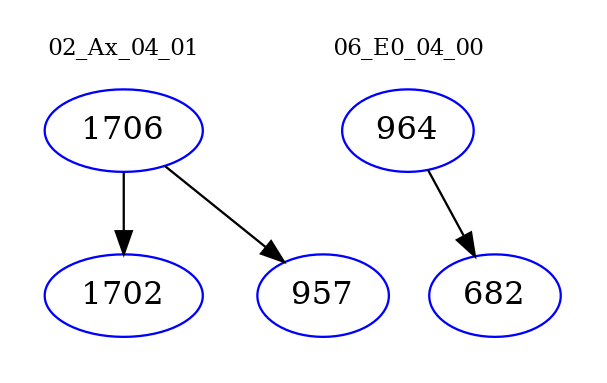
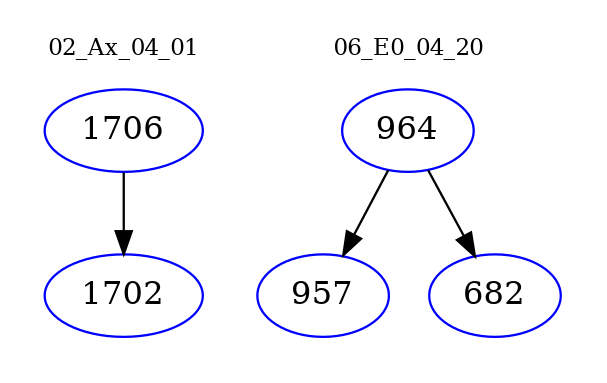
(409, 49) -> (409, 49)
(205, 199) -> (371, 202)
